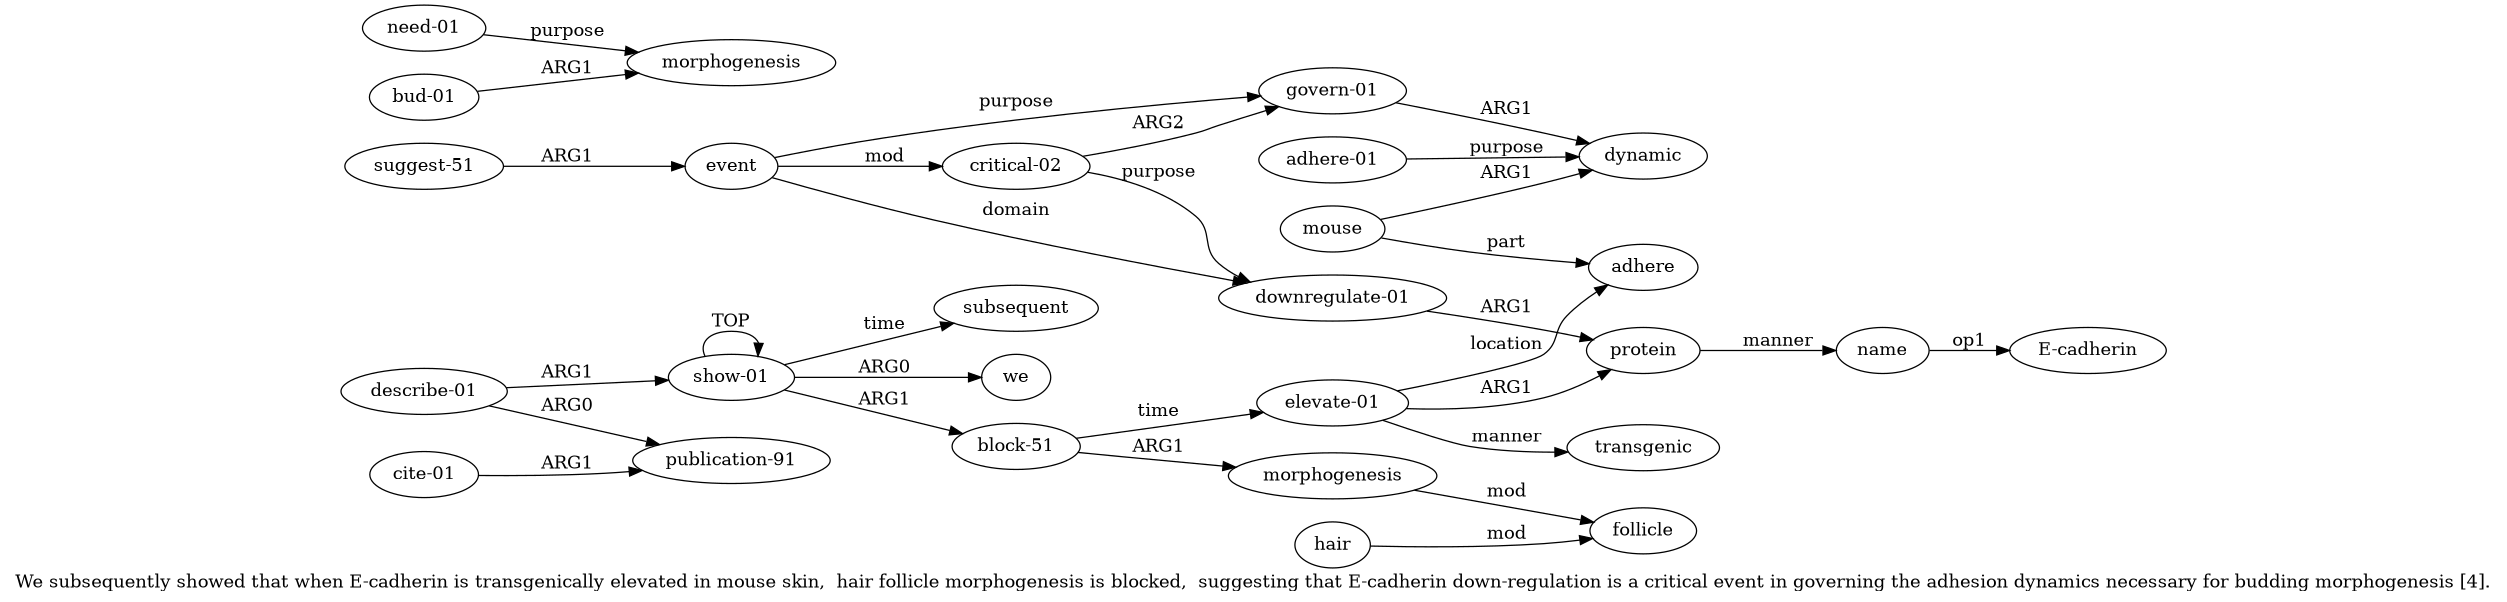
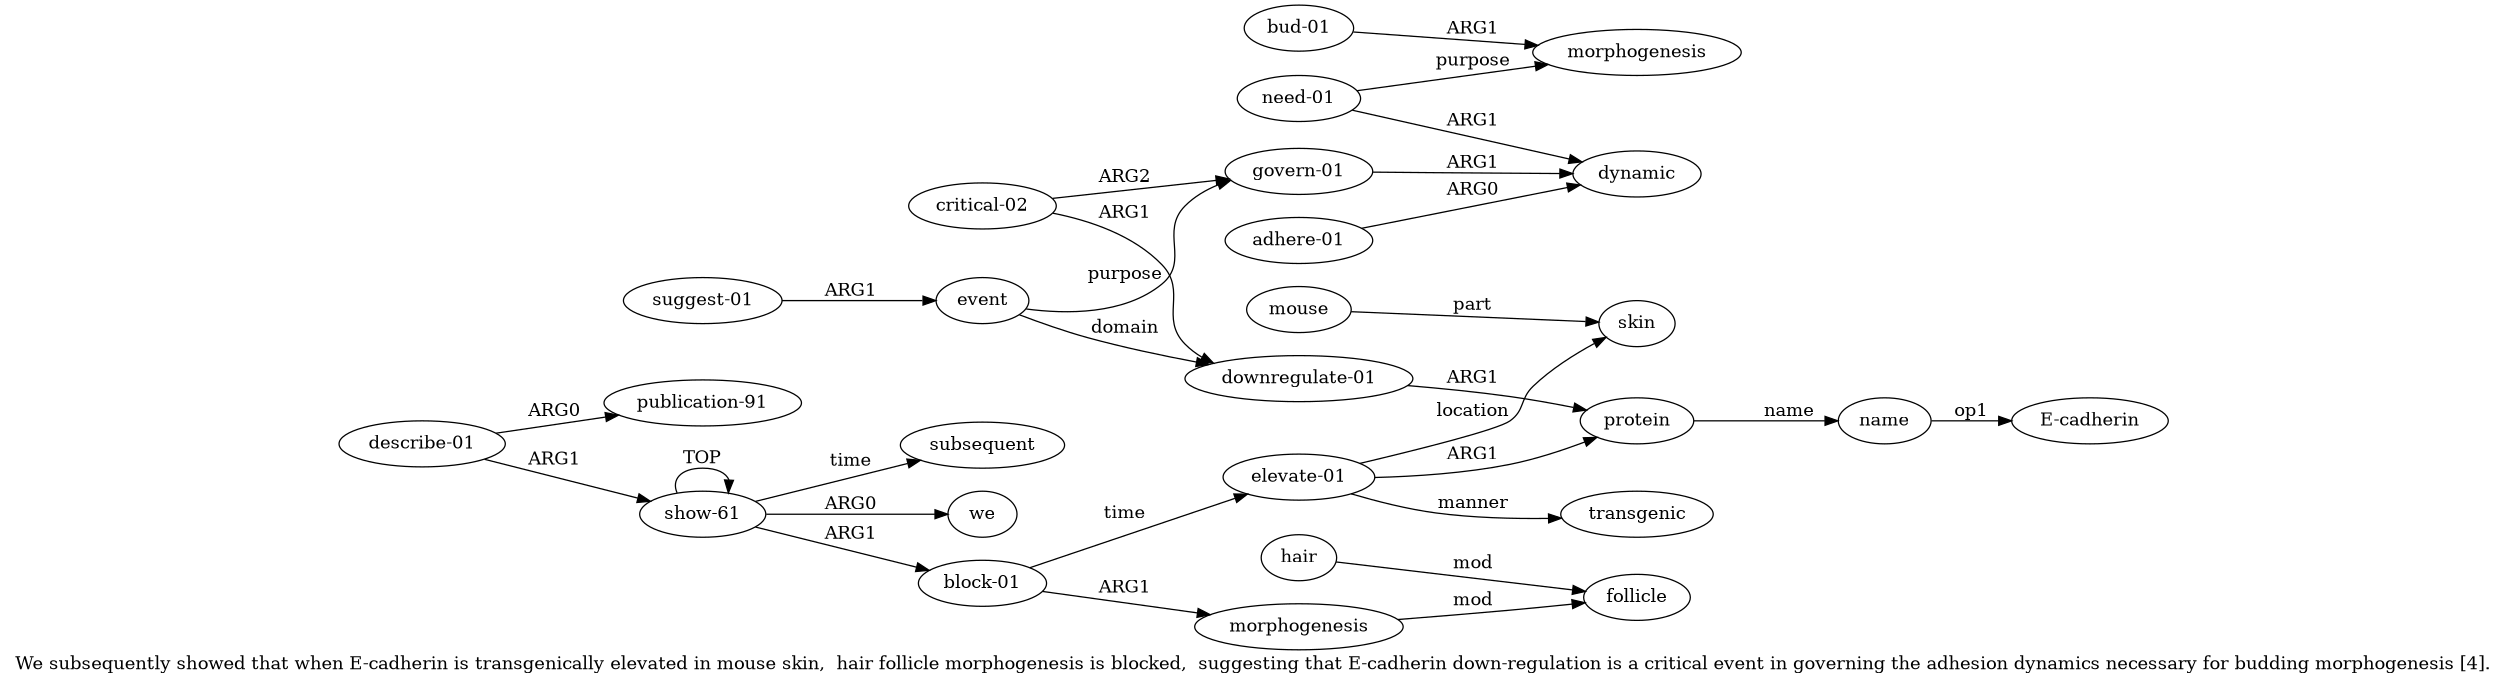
(1507, 148) -> (1473, 190)
(424, 166) -> (703, 301)
(854, 166) -> none
(1159, 172) -> (1125, 213)
(1480, 198) -> (1461, 135)
(1643, 267) -> (1637, 324)
(1778, 341) -> (1790, 411)
(731, 377) -> (703, 514)
(1016, 446) -> (982, 583)
(424, 475) -> none
